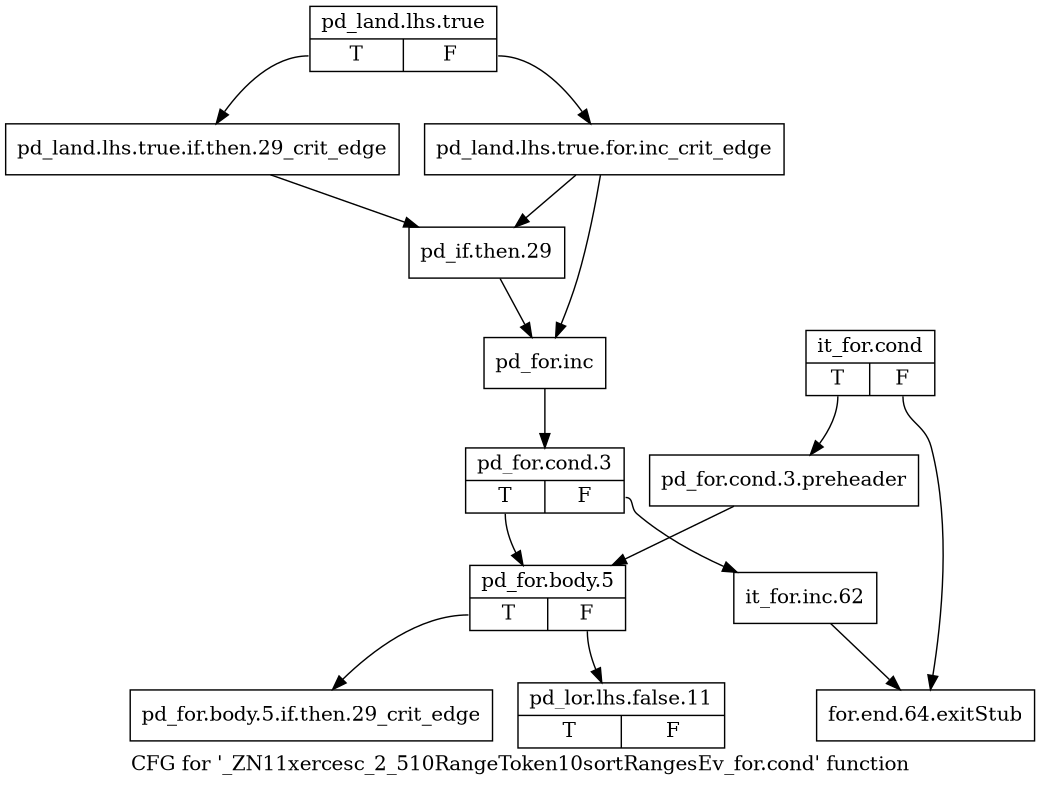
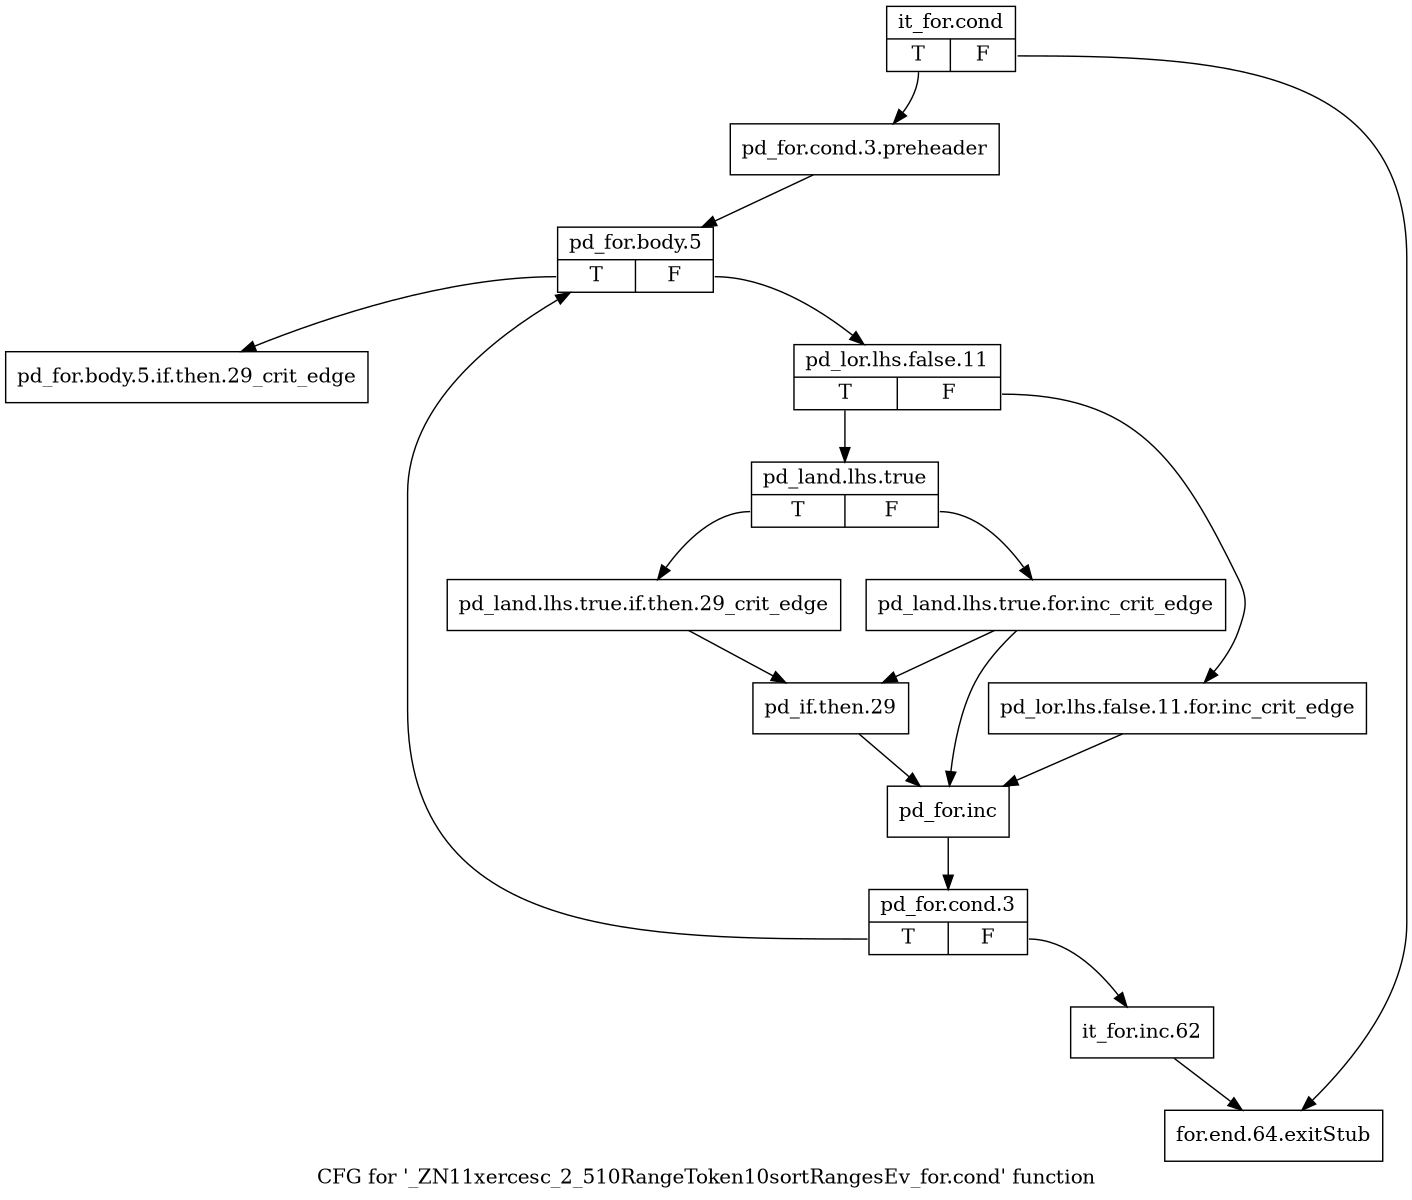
none -> (845, 429)
none -> (1178, 708)
